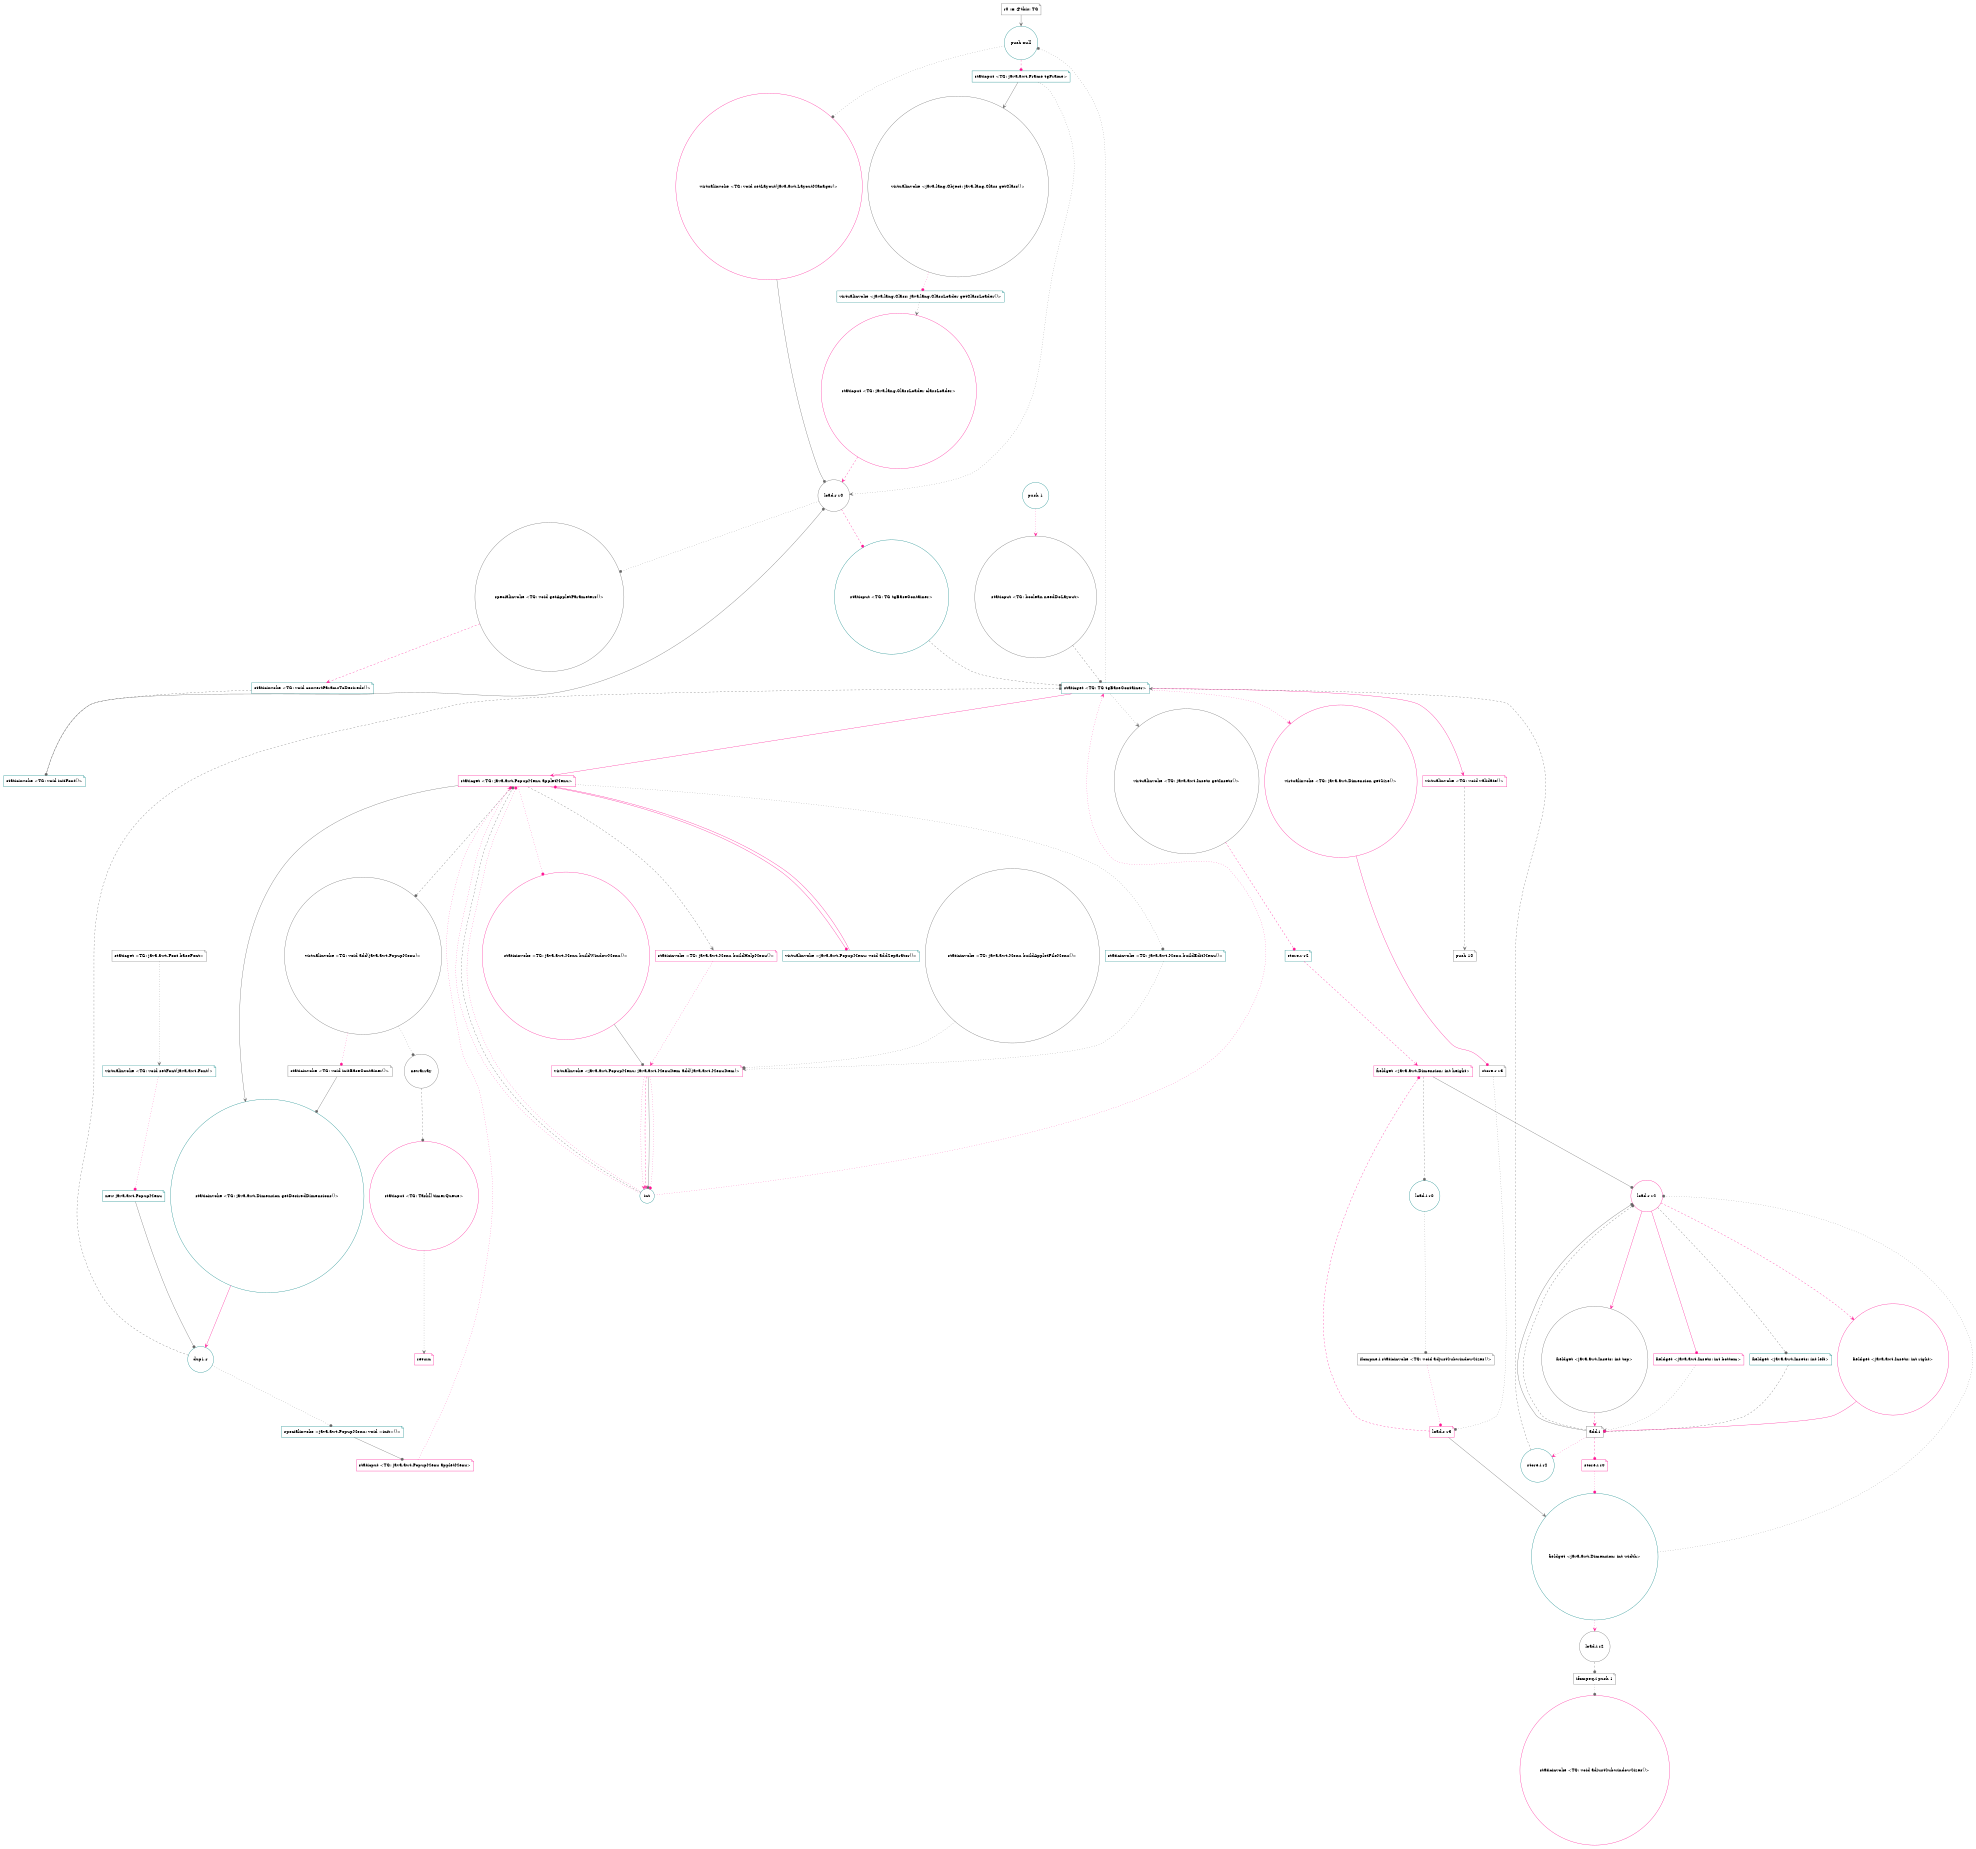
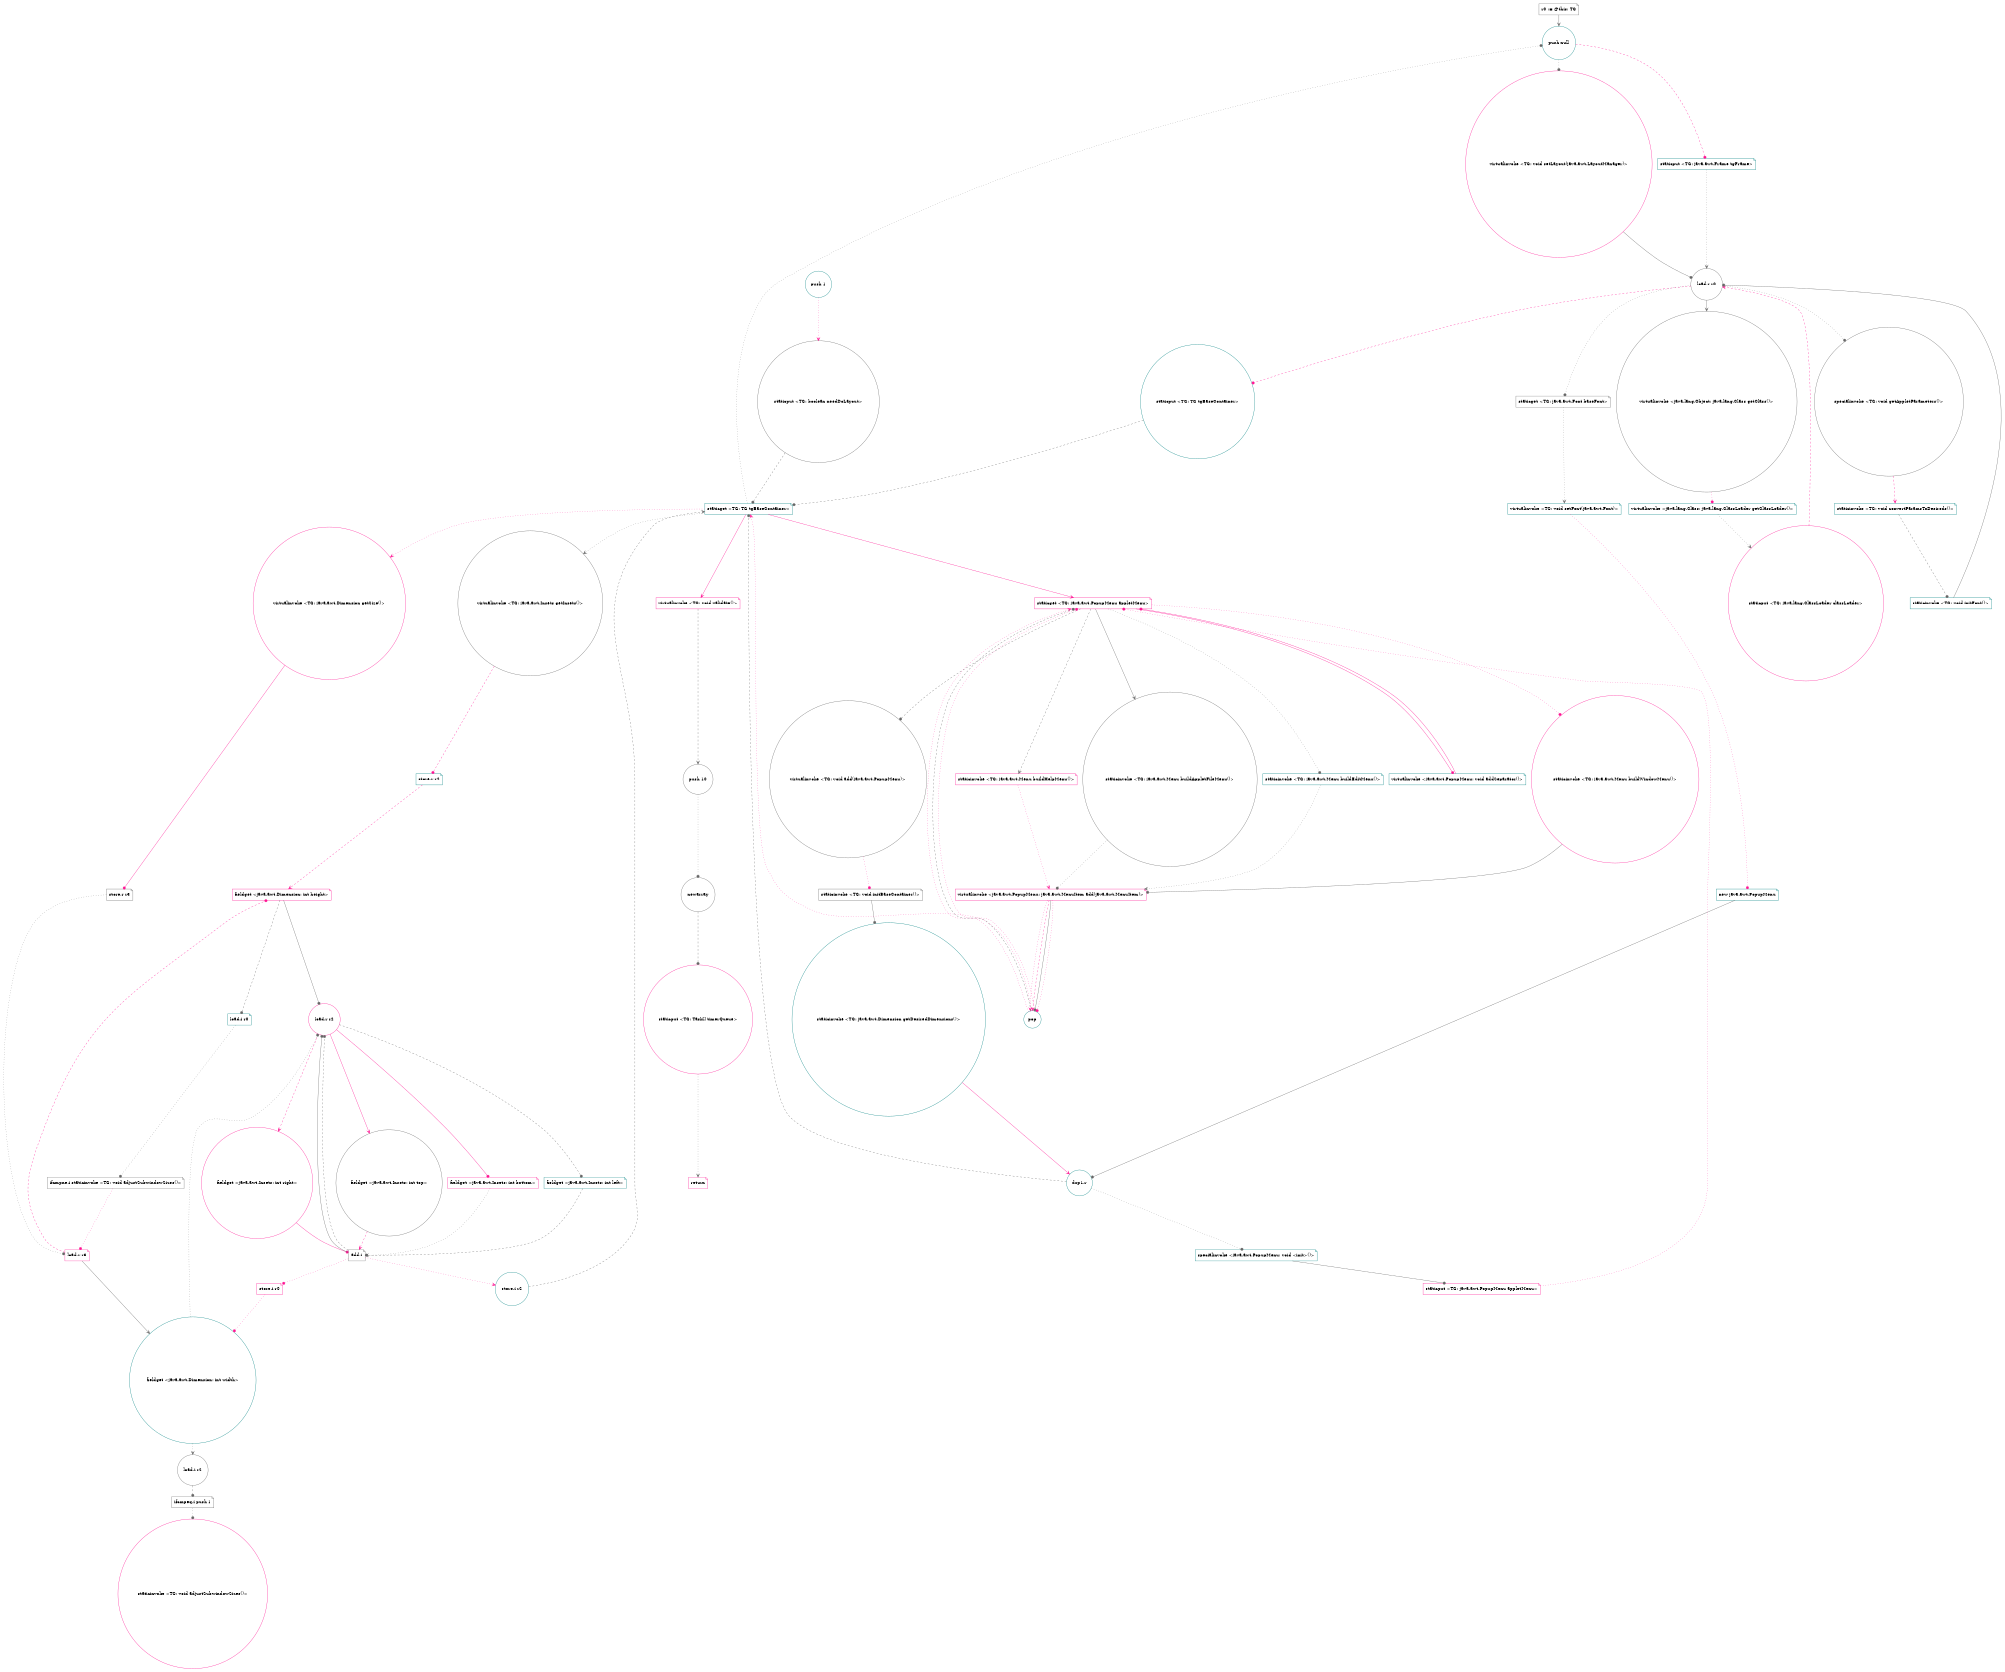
(1011, 94) -> (1707, 304)
none -> (1608, 316)
(272, 885) -> (1115, 653)
(1465, 956) -> (698, 779)
(406, 1040) -> (698, 835)
(647, 1196) -> (1032, 1019)
(1425, 1196) -> (239, 1019)
(1595, 1447) -> (317, 1271)
(1595, 1624) -> (193, 1448)
